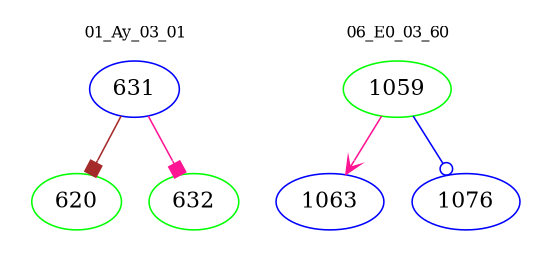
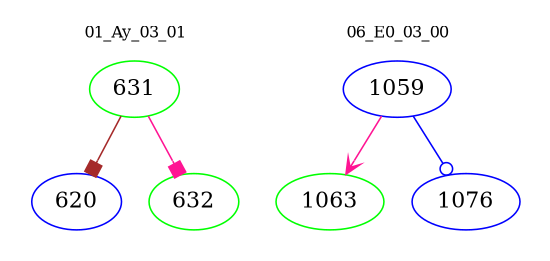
(398, 34) -> (398, 34)
(134, 89) -> (134, 89)
(397, 89) -> (397, 89)
(77, 202) -> (77, 202)
(330, 202) -> (330, 202)
